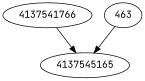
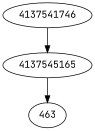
(47, 15) -> (47, 15)
(107, 37) -> (47, 87)
